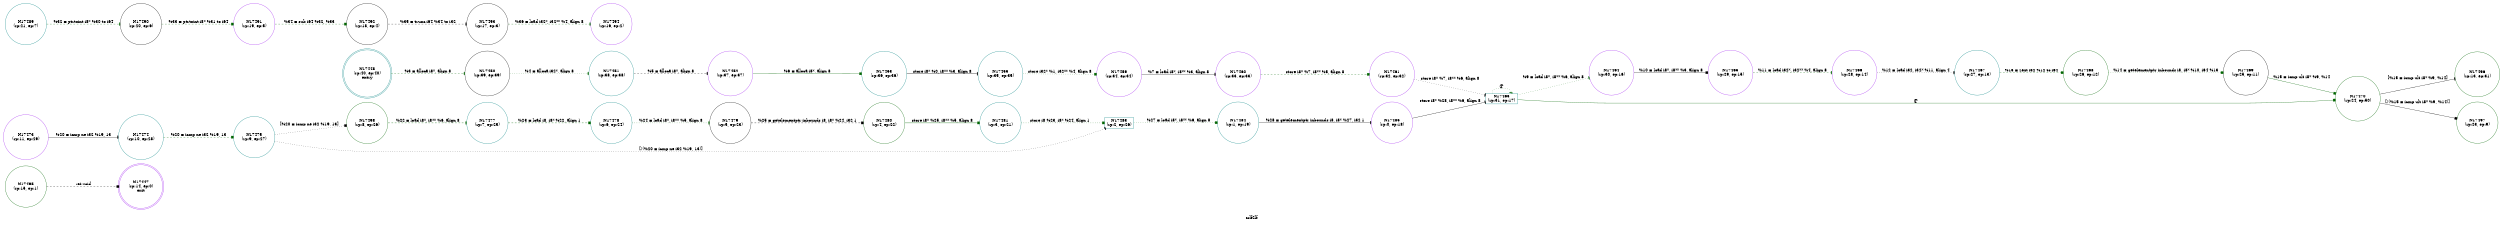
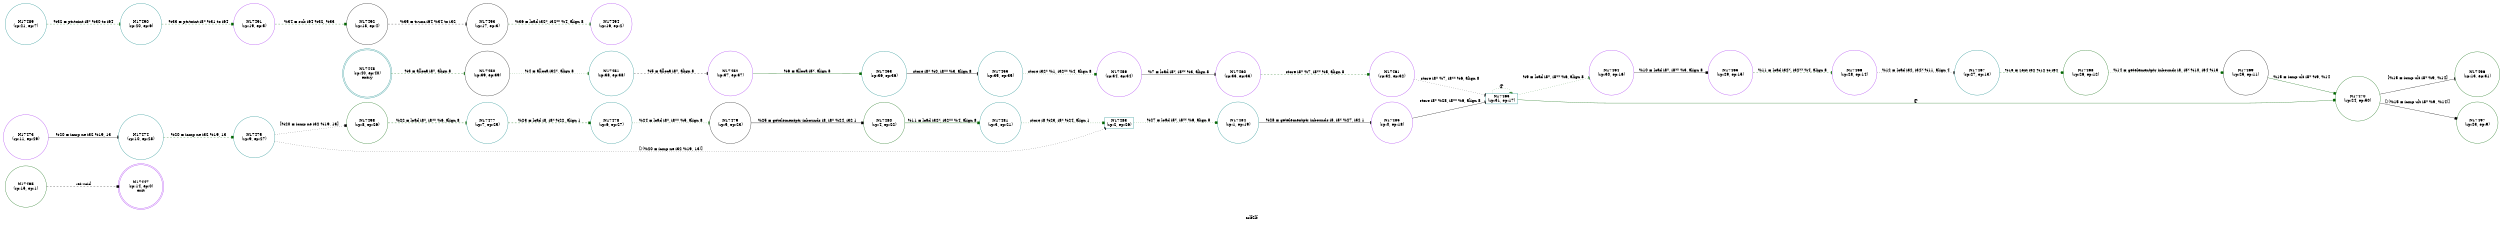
(141, 24) -> (141, 24)
(942, 121) -> (942, 121)
(611, 123) -> (611, 123)
(806, 123) -> (806, 123)
